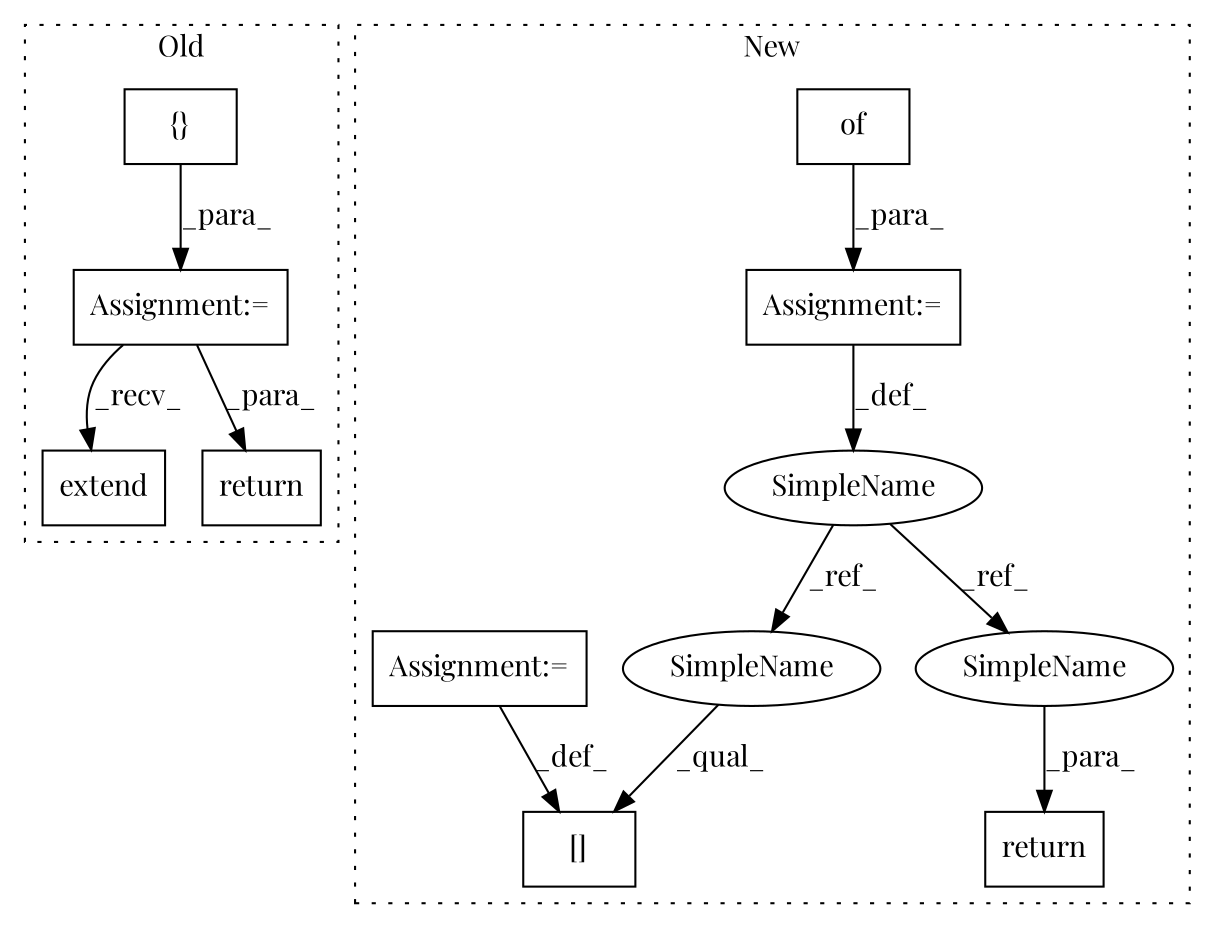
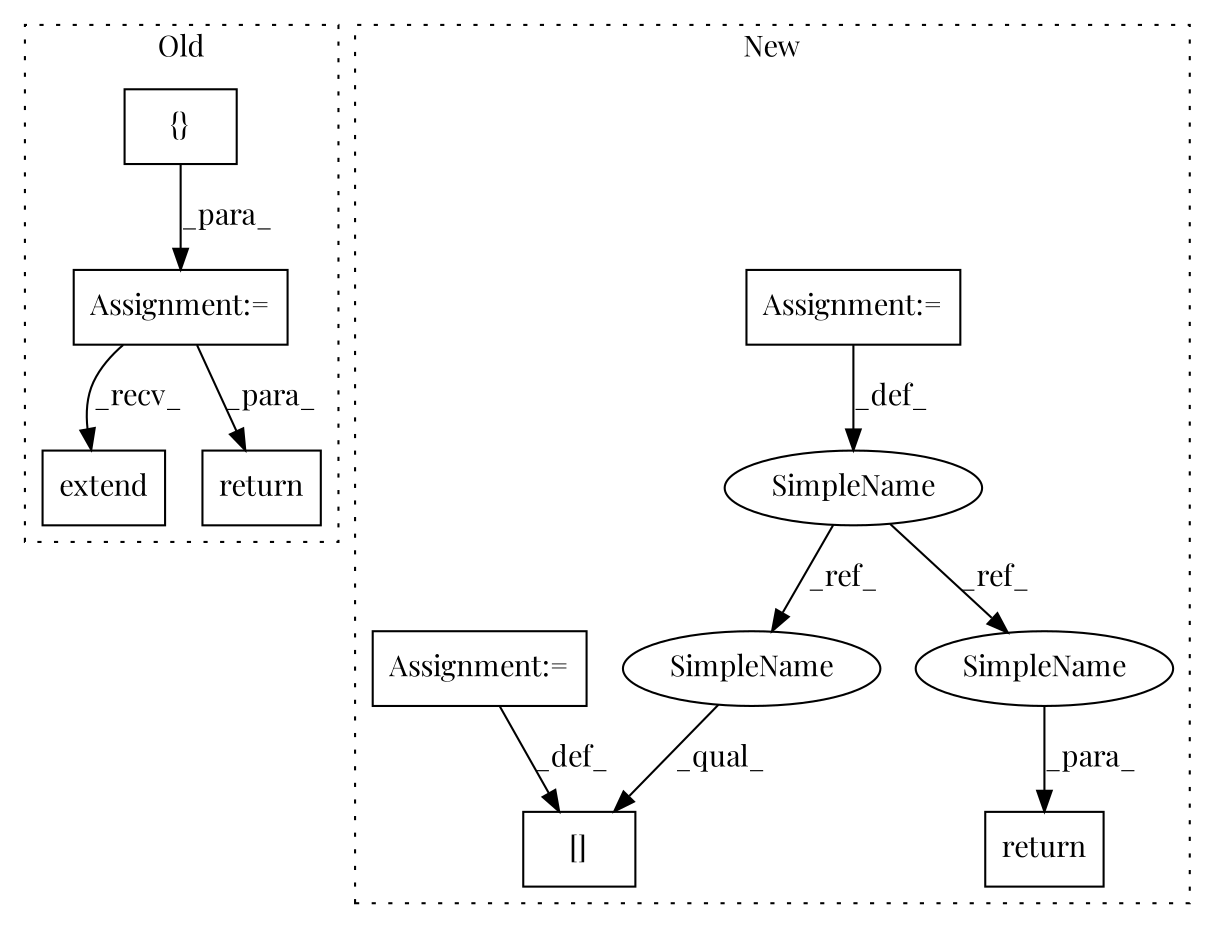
(853, 127) -> none
